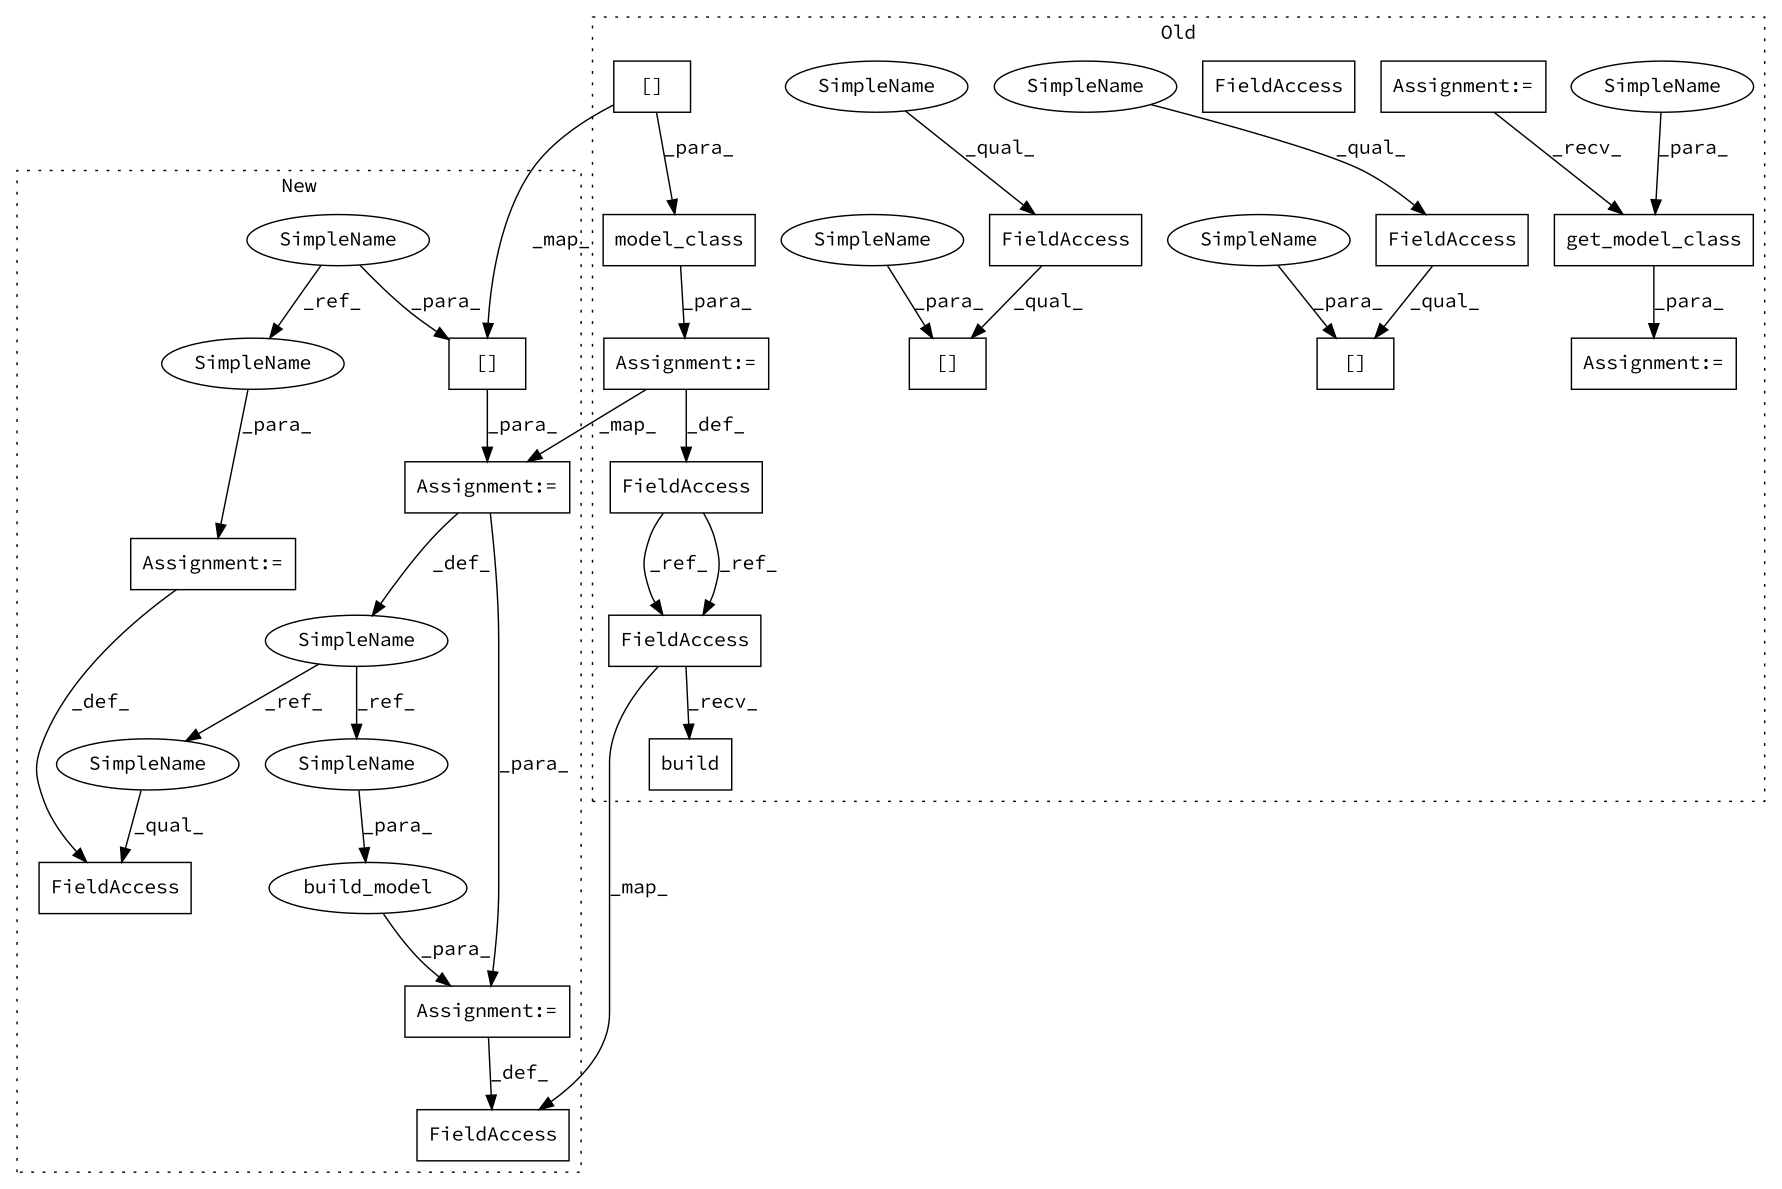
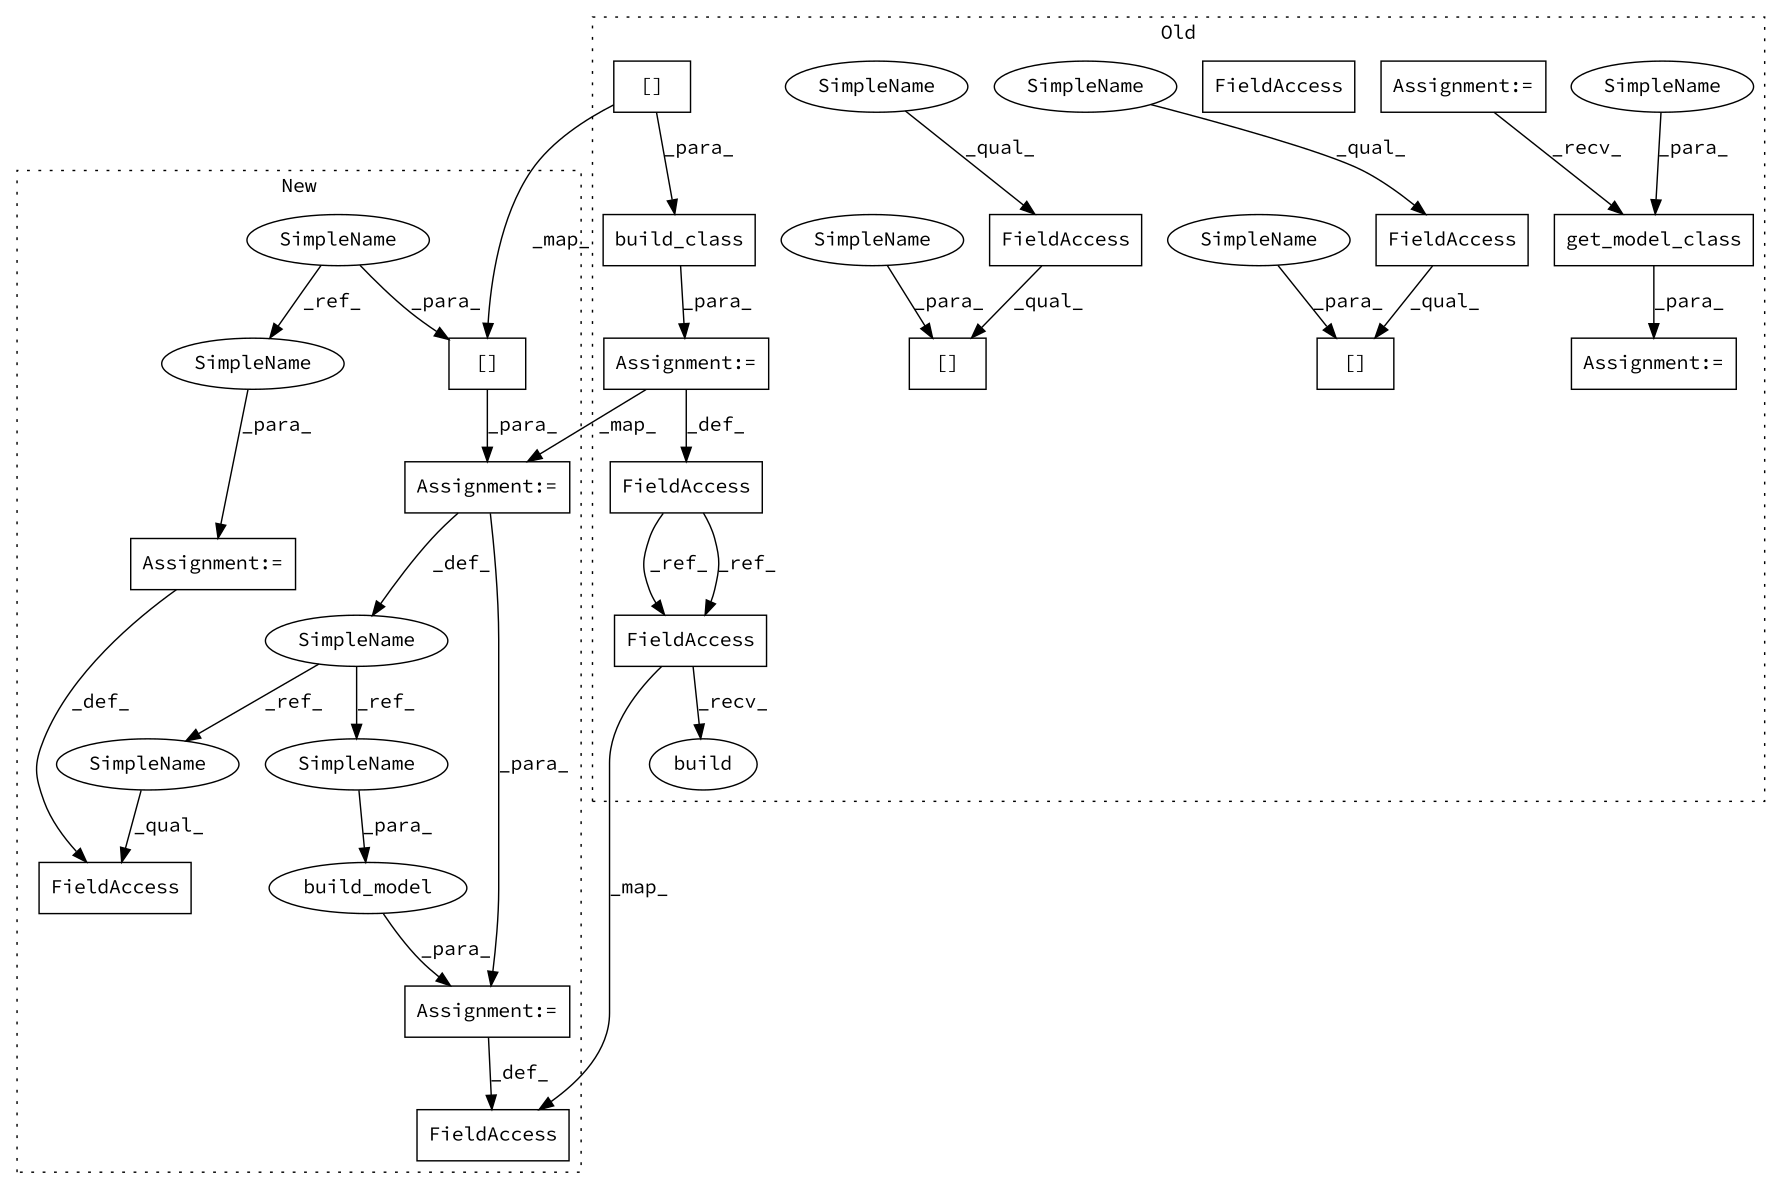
(679, 240) -> (679, 240)
(691, 764) -> (703, 764)
